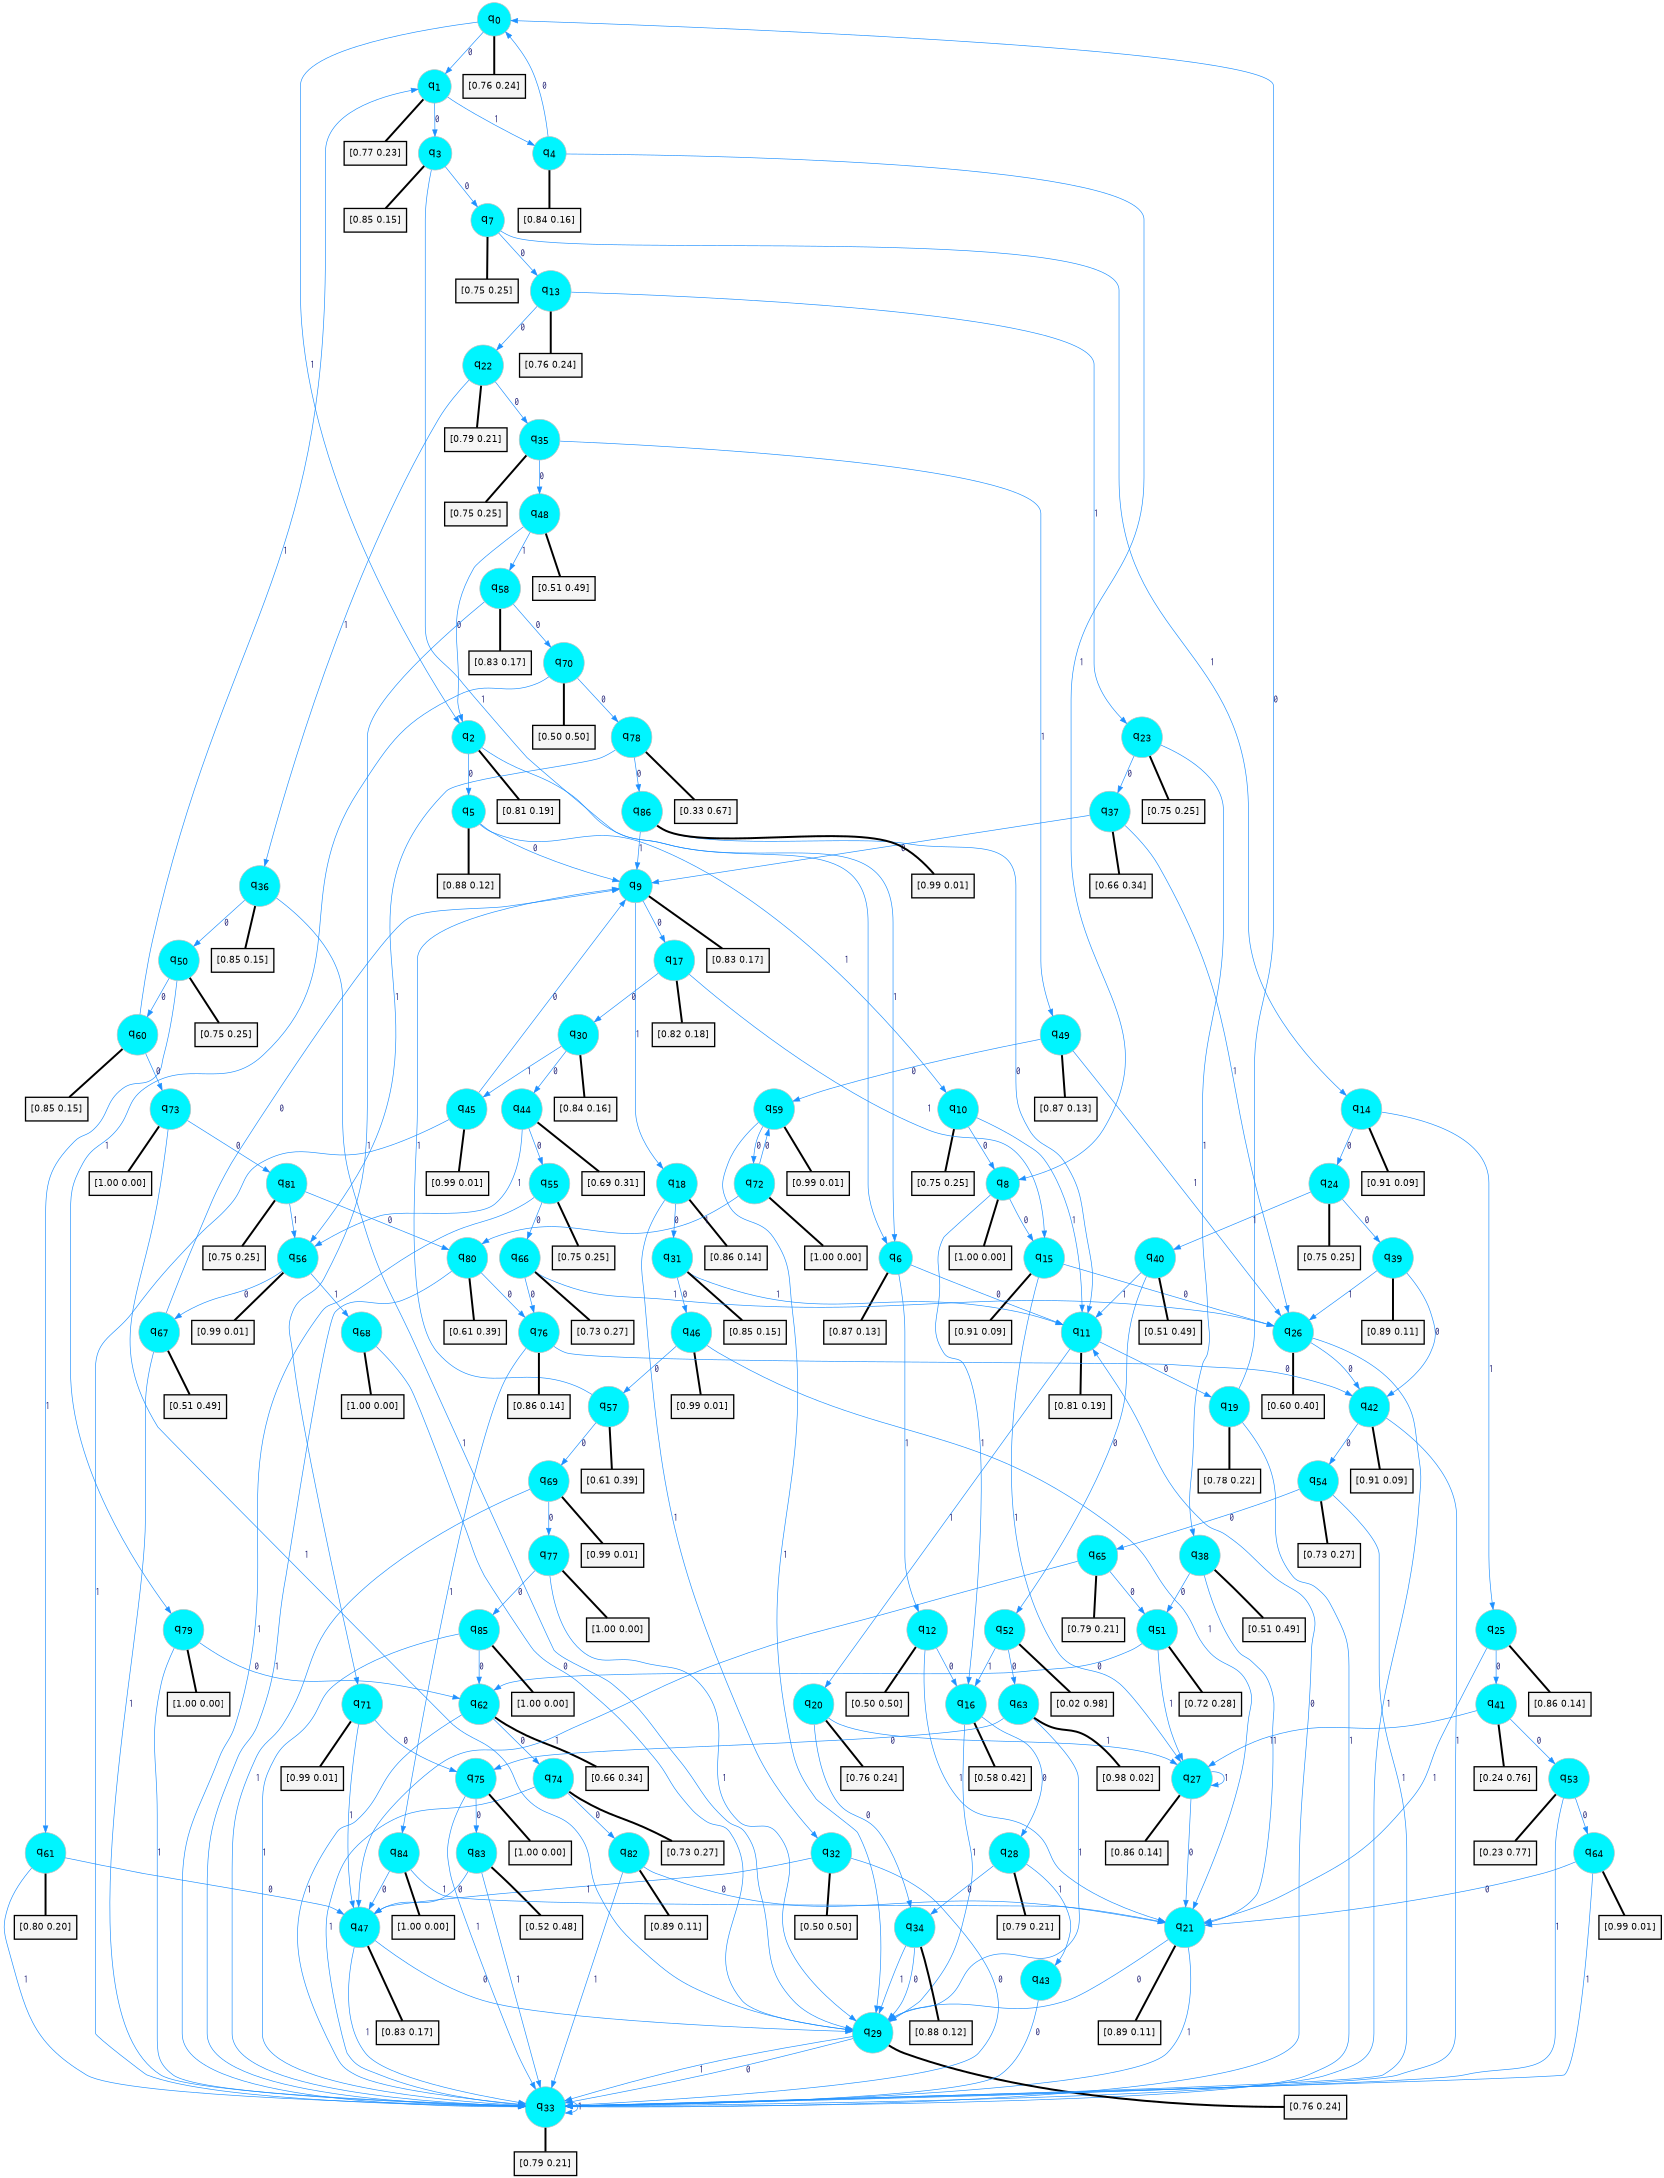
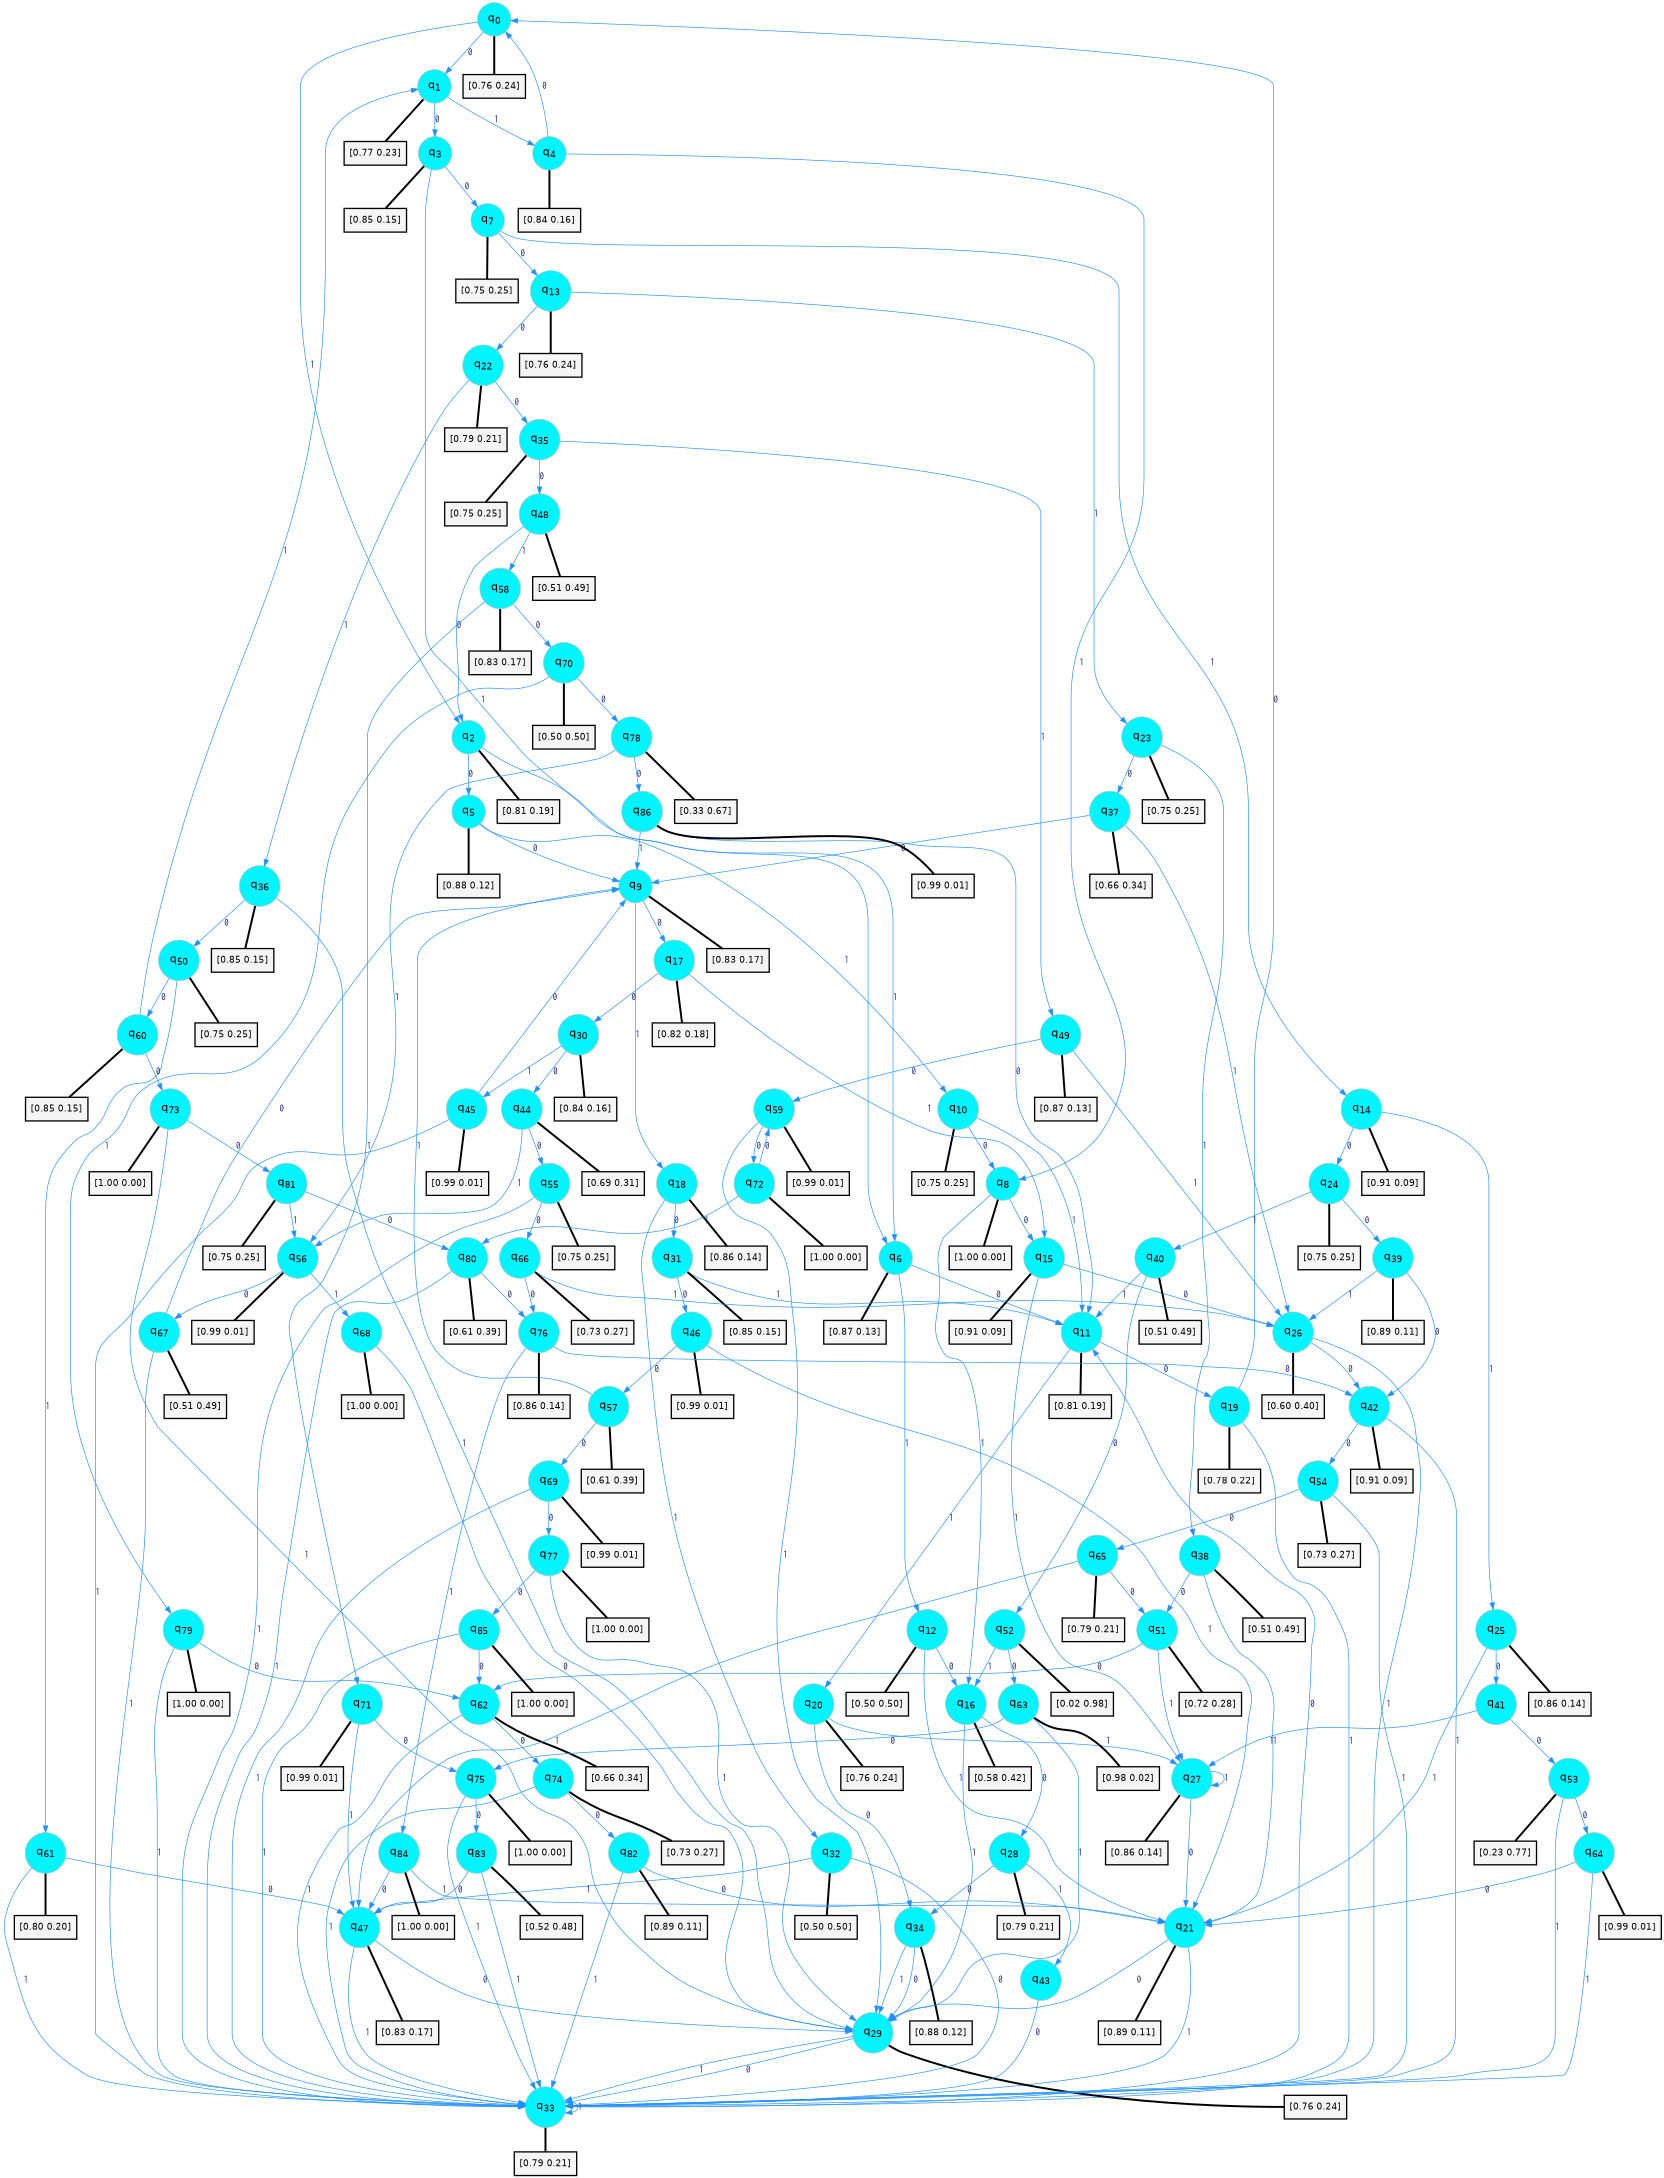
(1505, 1779) -> none
